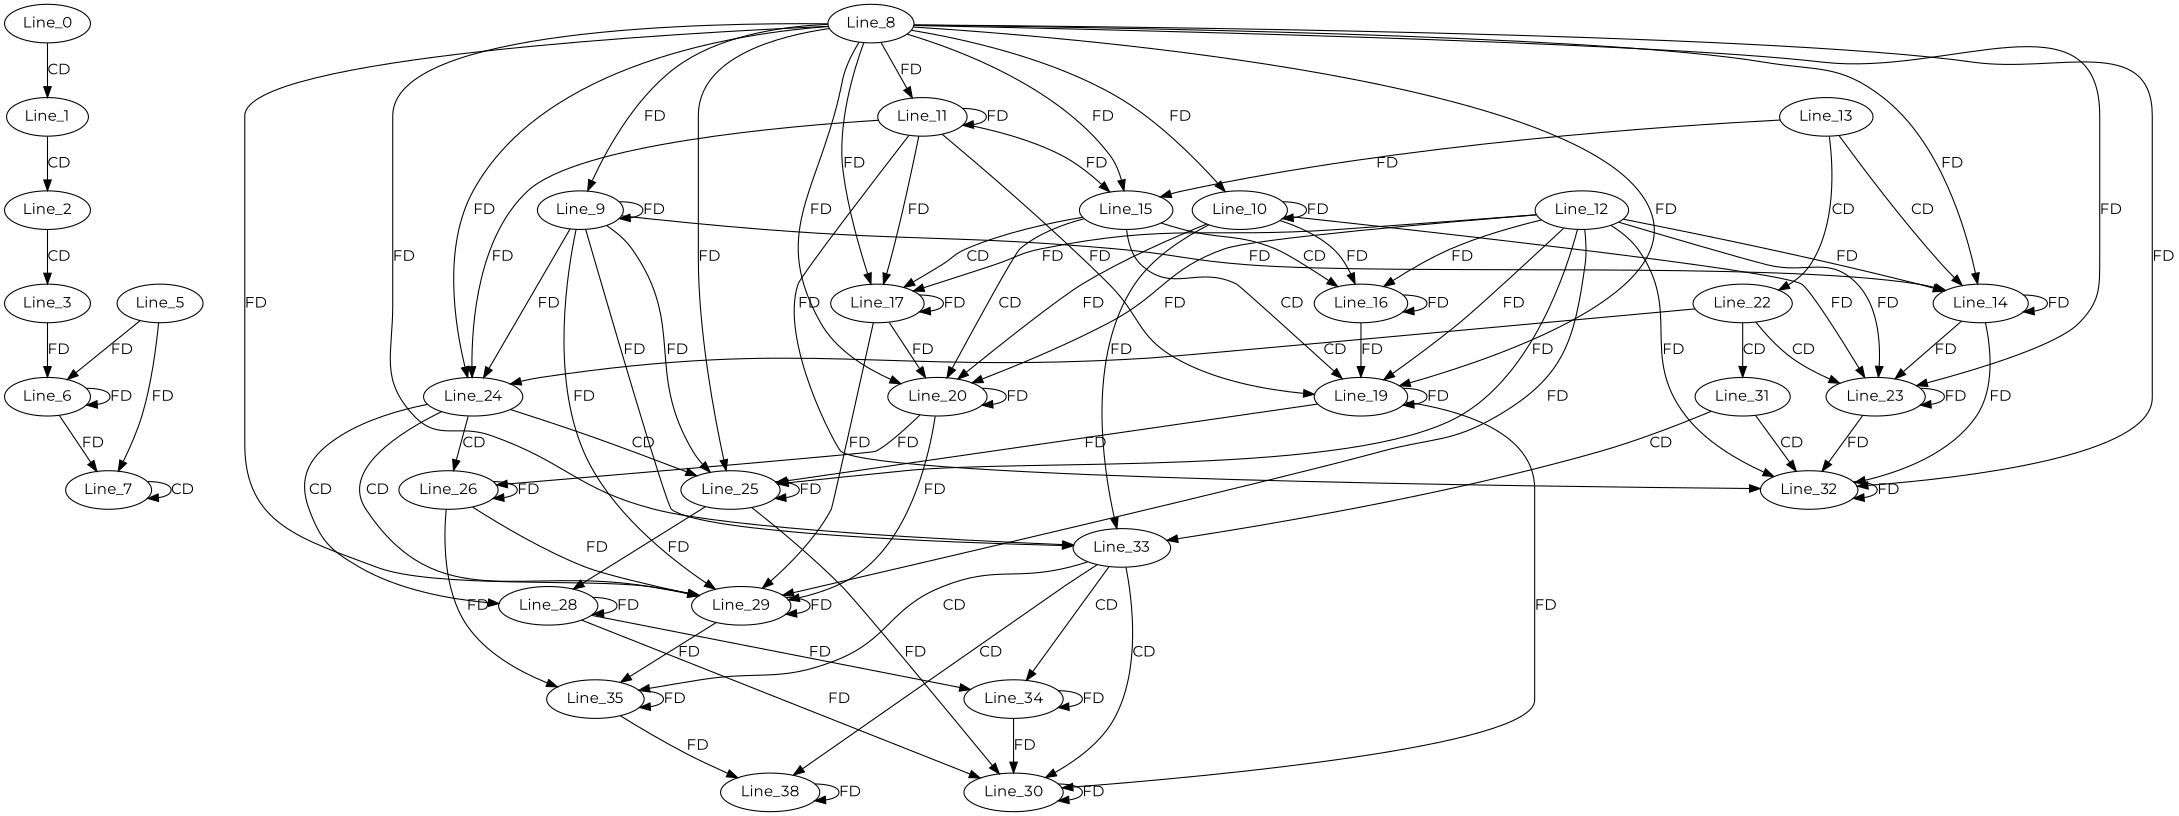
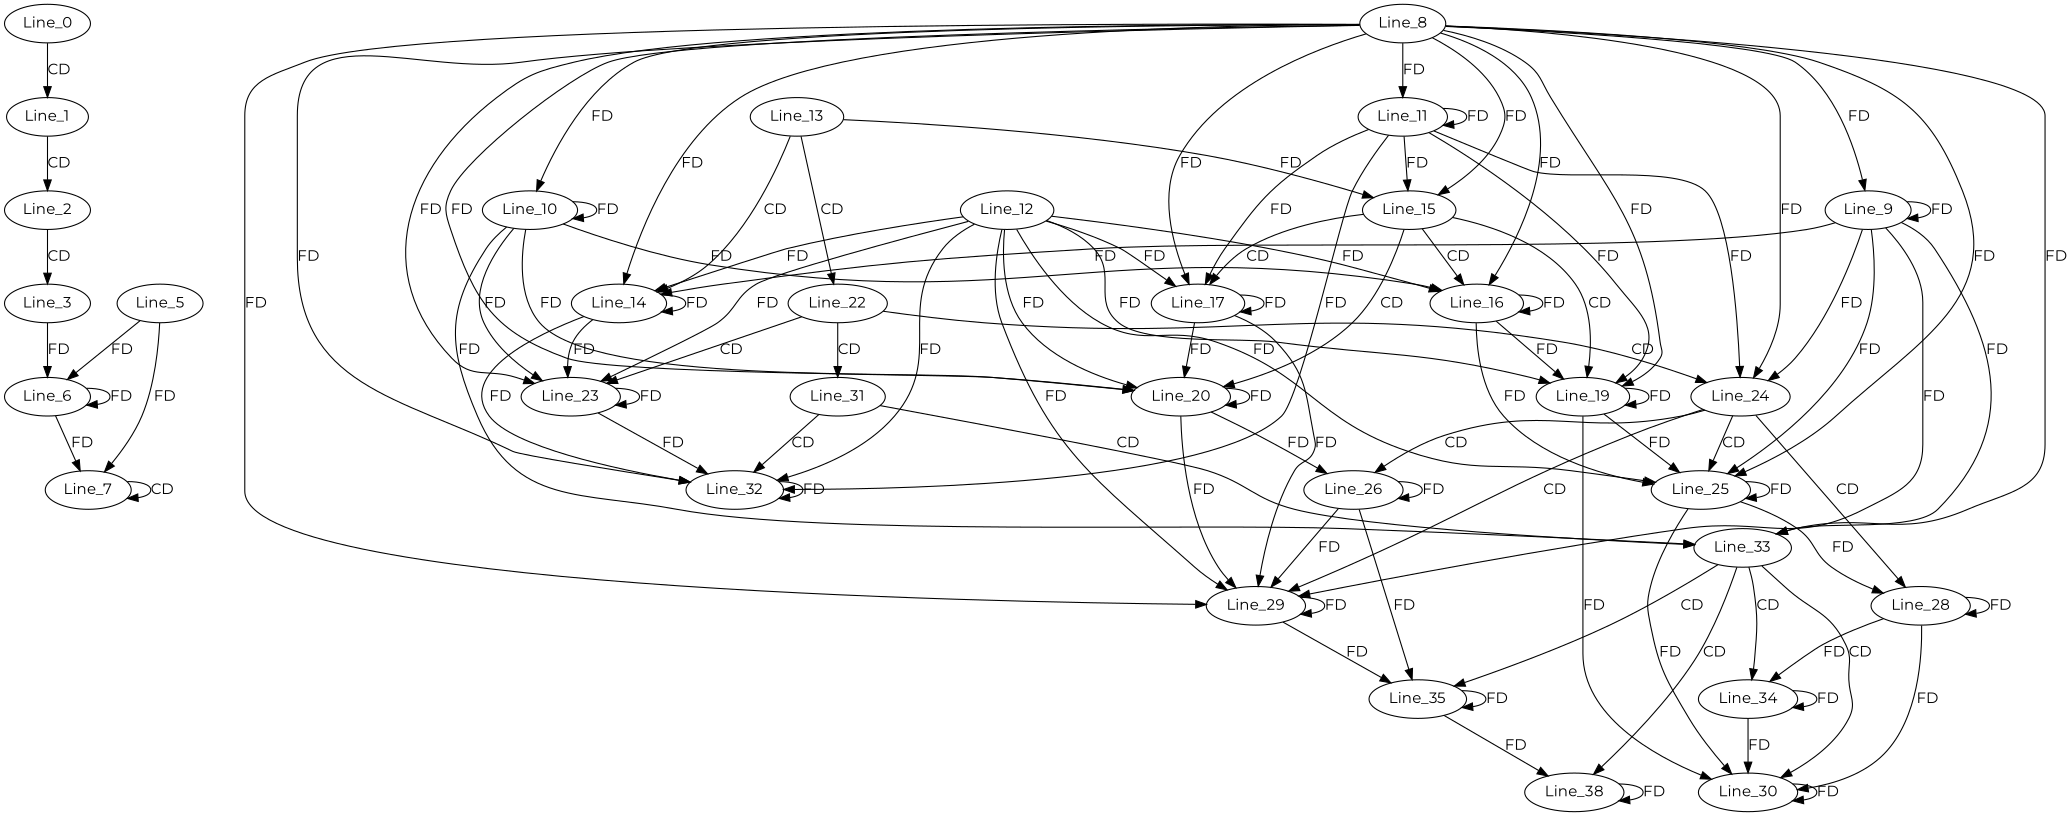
none -> (1540, 133)
none -> (1525, 435)
